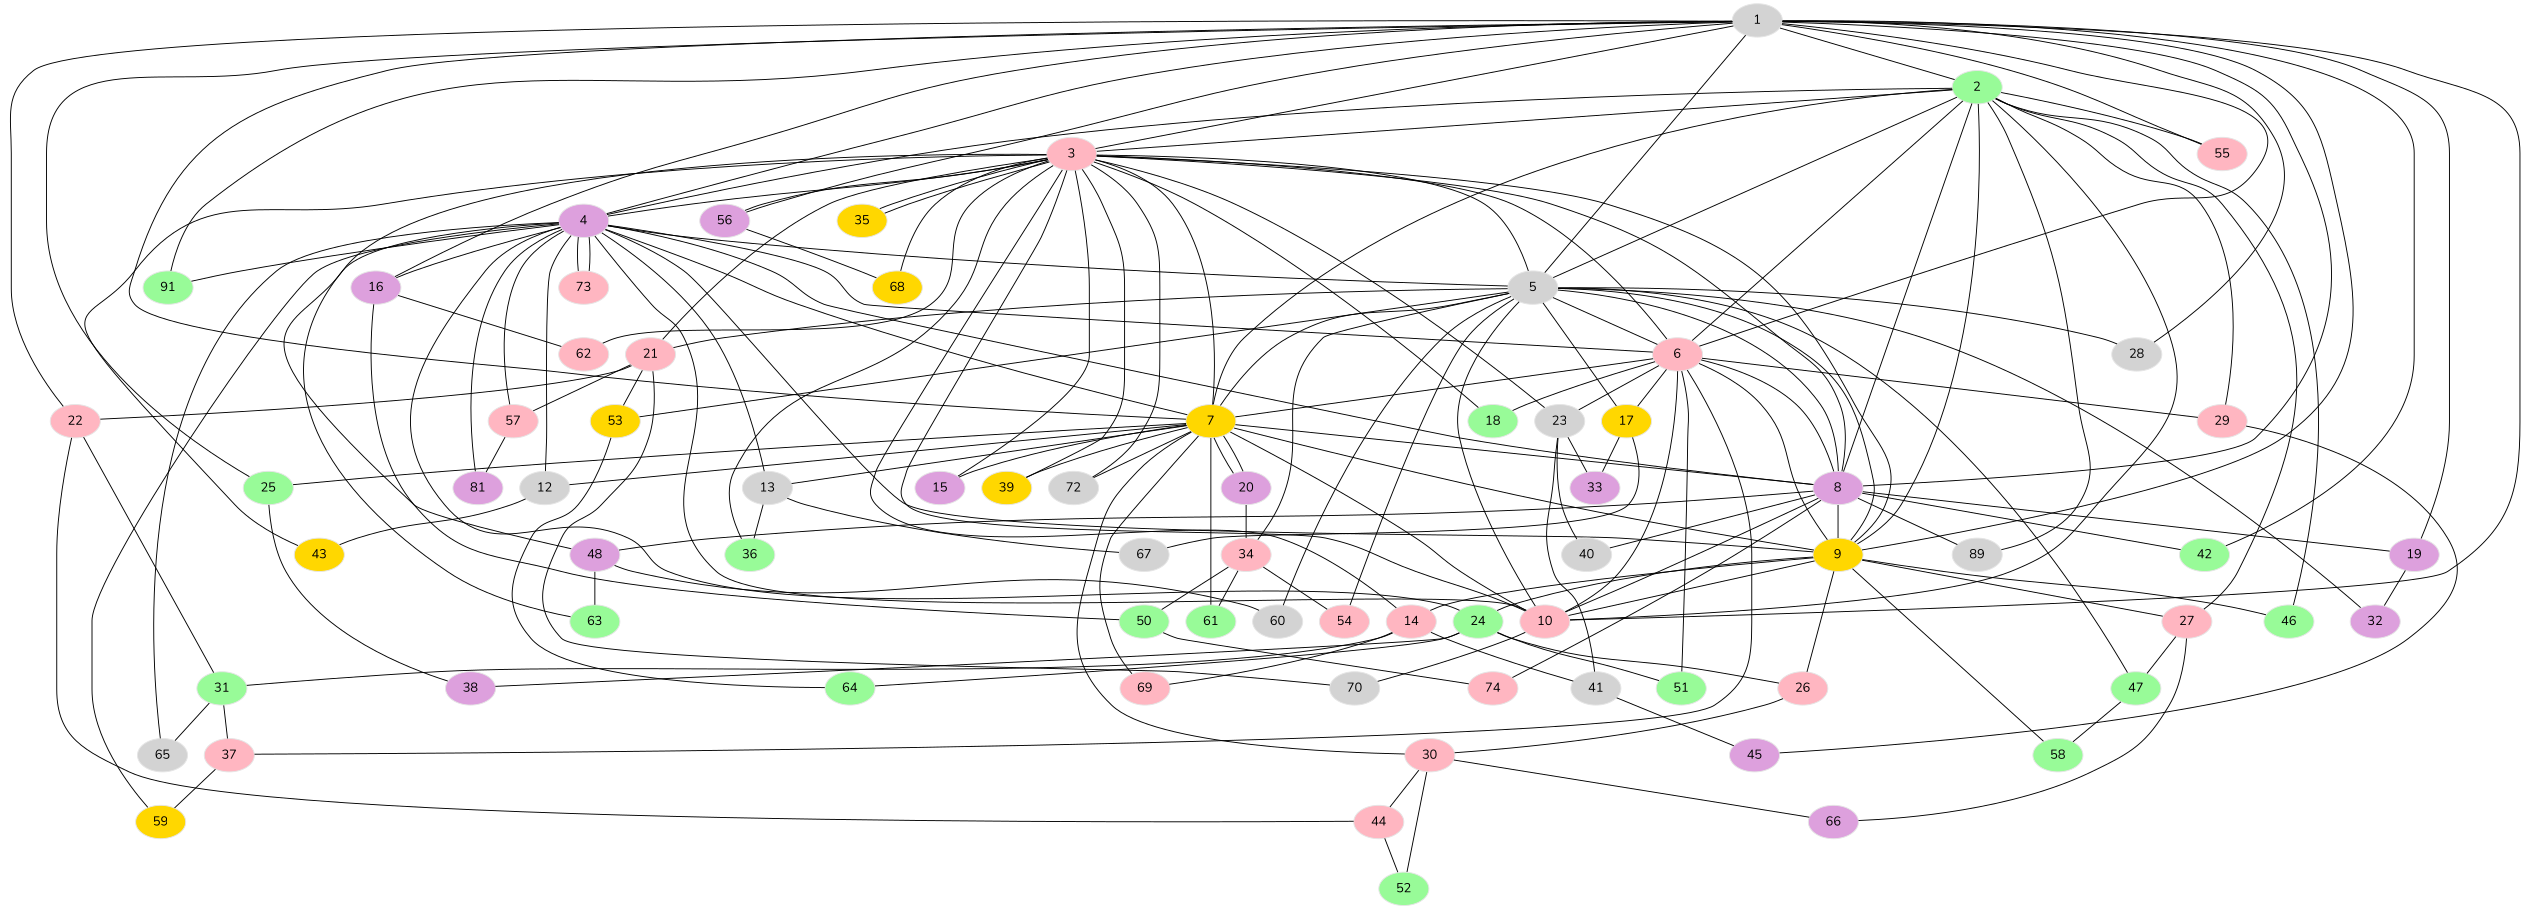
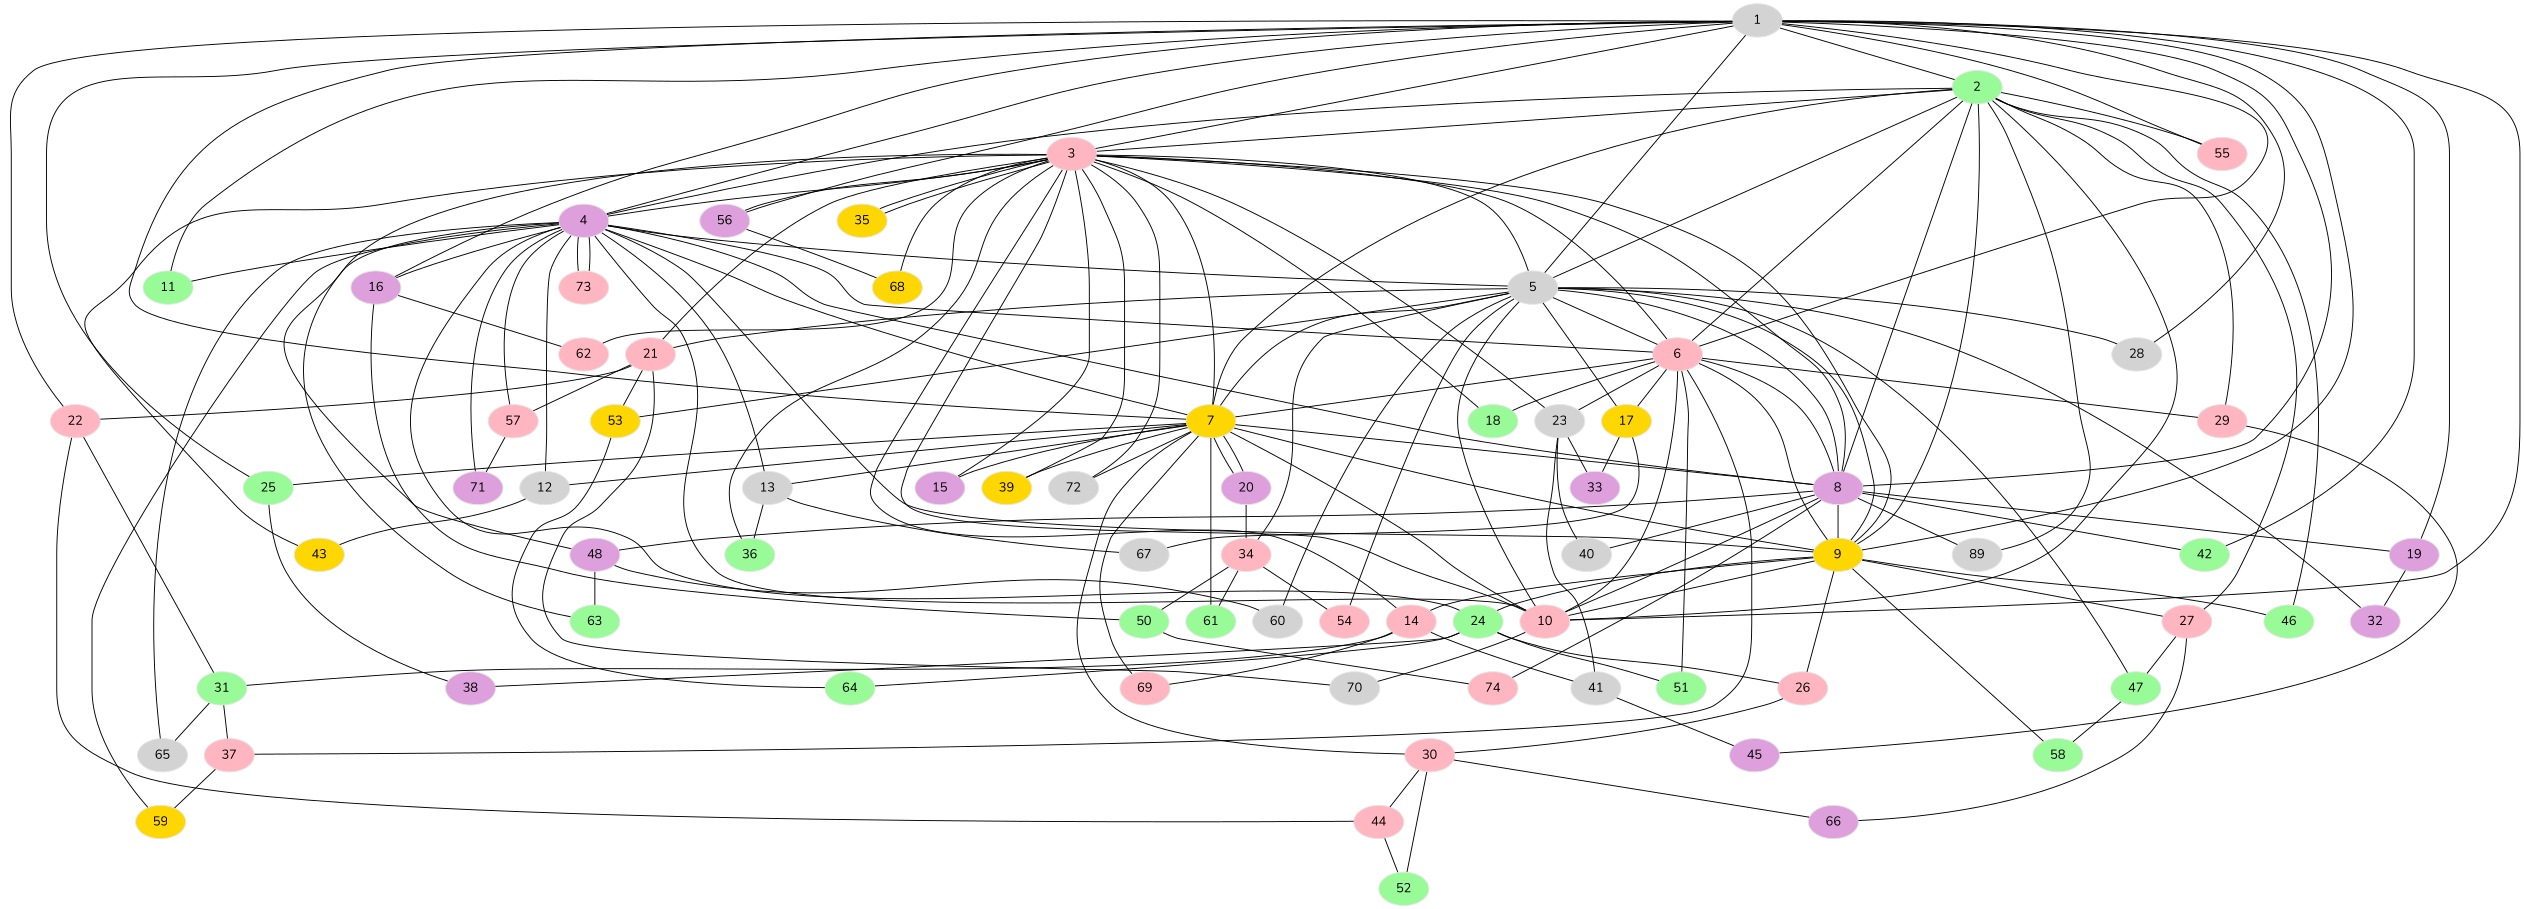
(168, 288) -> (168, 288)
(478, 488) -> (478, 488)
